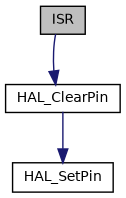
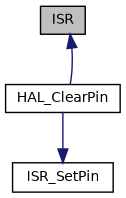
(54, 52) -> (72, 67)
(63, 177) -> (63, 177)
